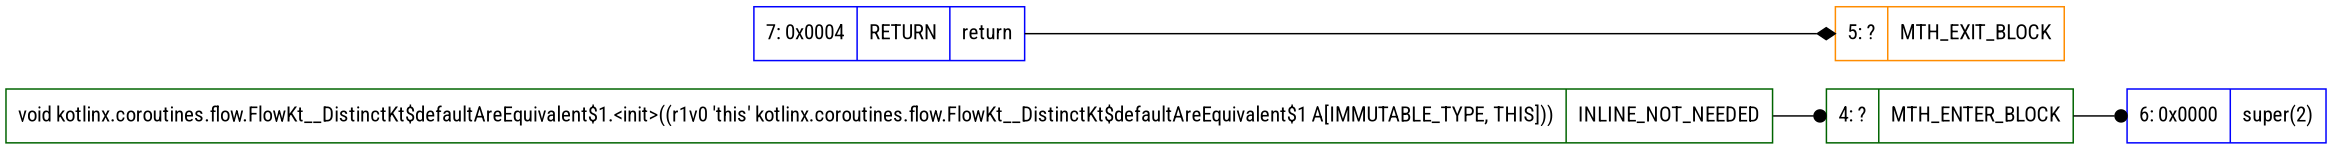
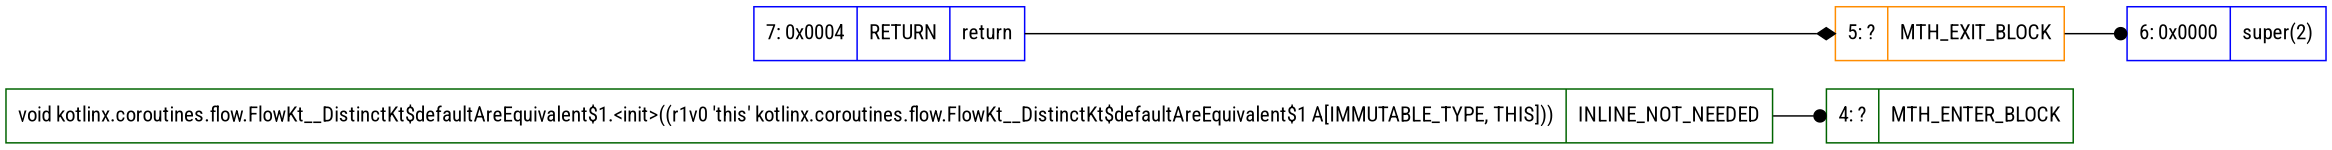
(2094, 116) -> (2089, 34)
